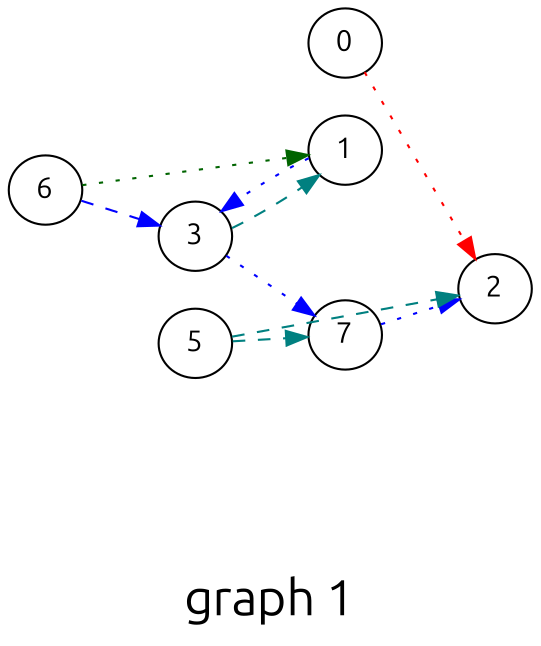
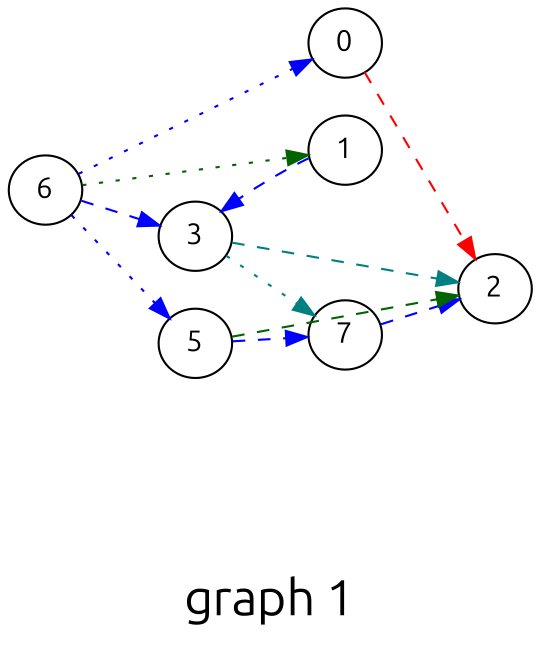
none -> (186, 121)
(414, 156) -> (414, 156)
(273, 177) -> (273, 177)
(268, 209) -> (335, 261)
none -> (113, 259)
(262, 280) -> (262, 280)
(410, 315) -> (410, 315)
(335, 318) -> (335, 318)
(259, 340) -> (259, 340)
